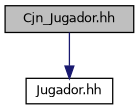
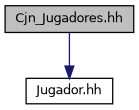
(69, 19) -> (69, 19)
